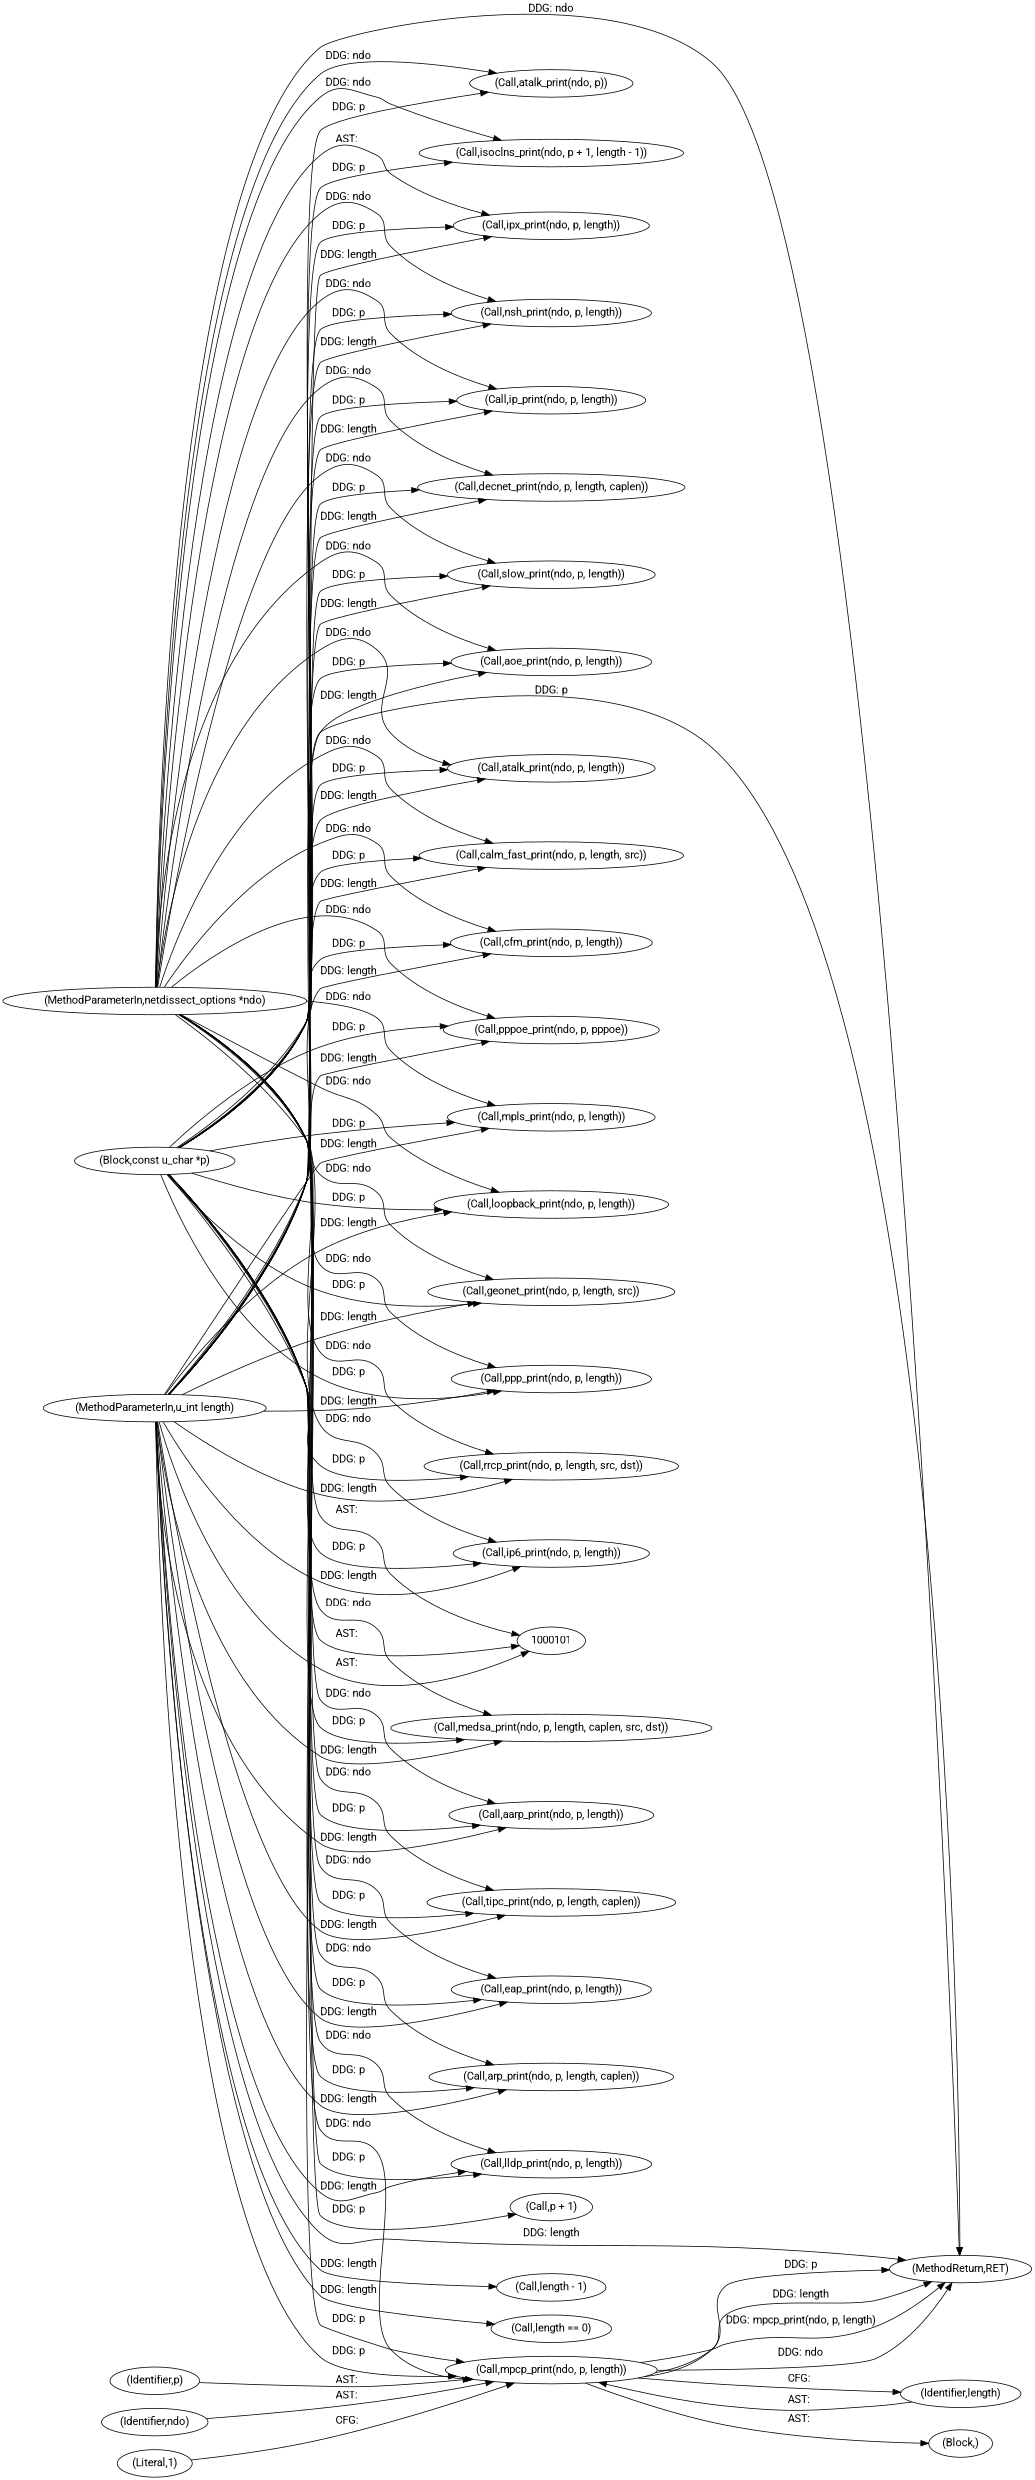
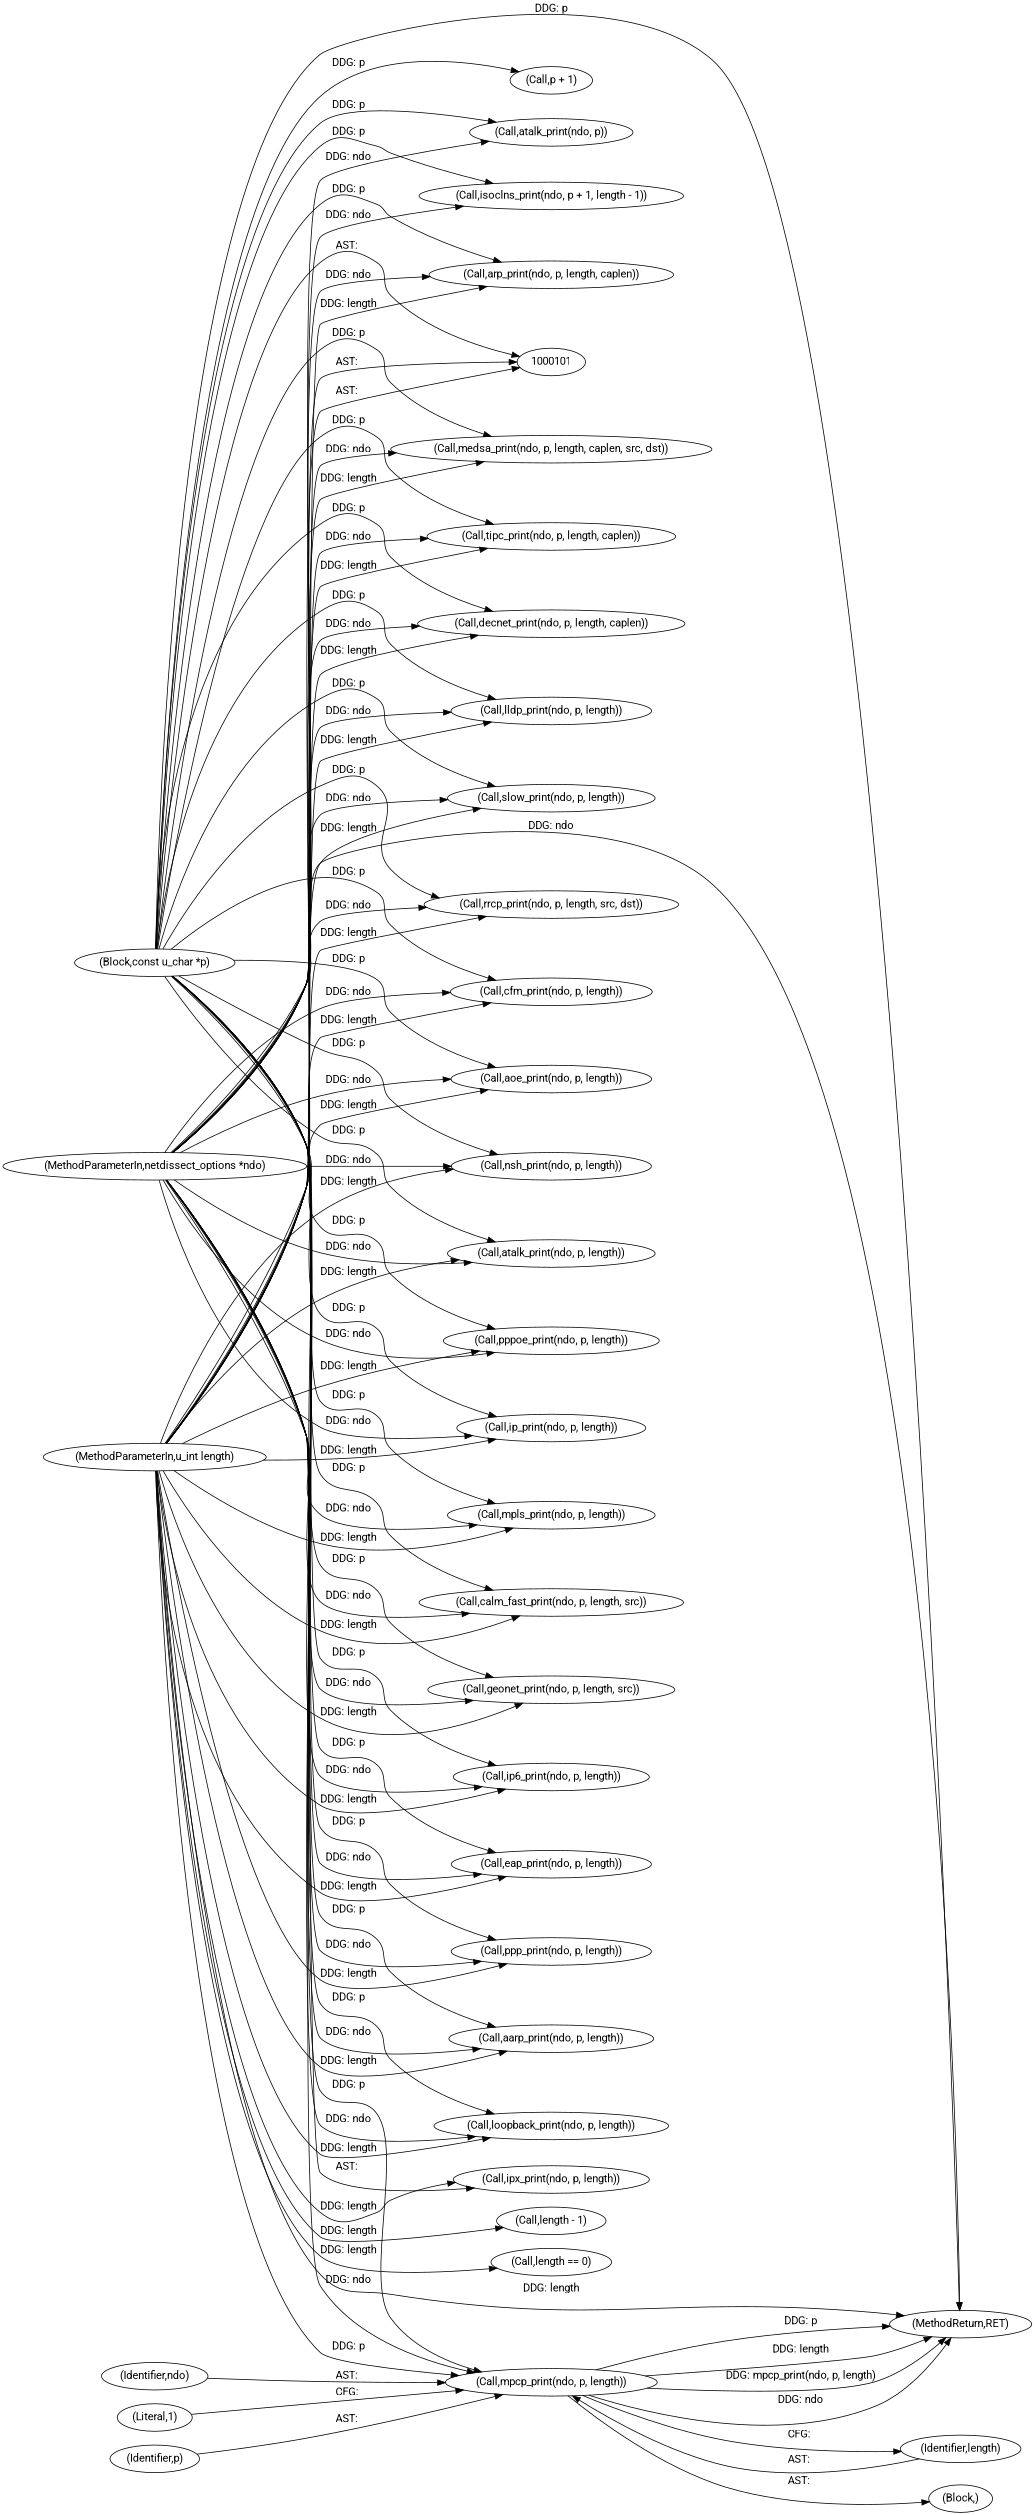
(309, 659) -> none
(551, 1030) -> (551, 1341)
